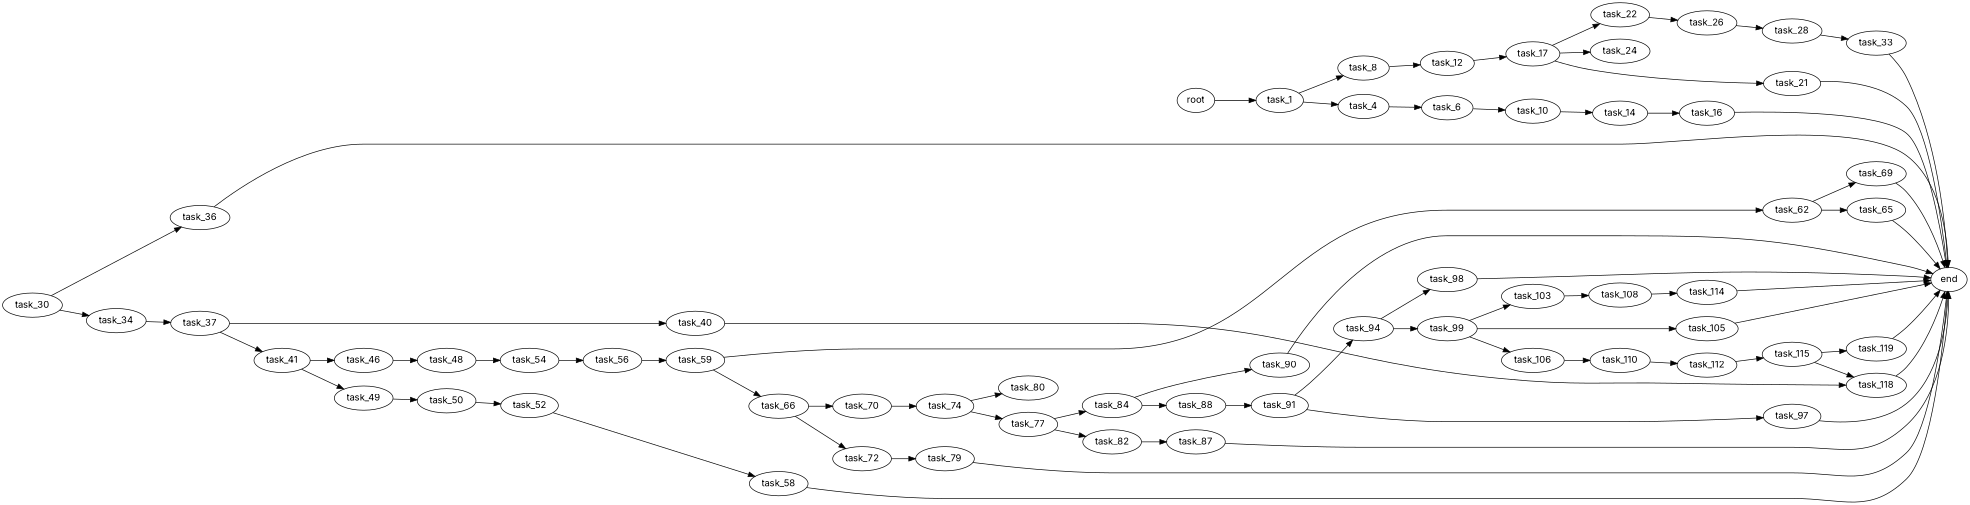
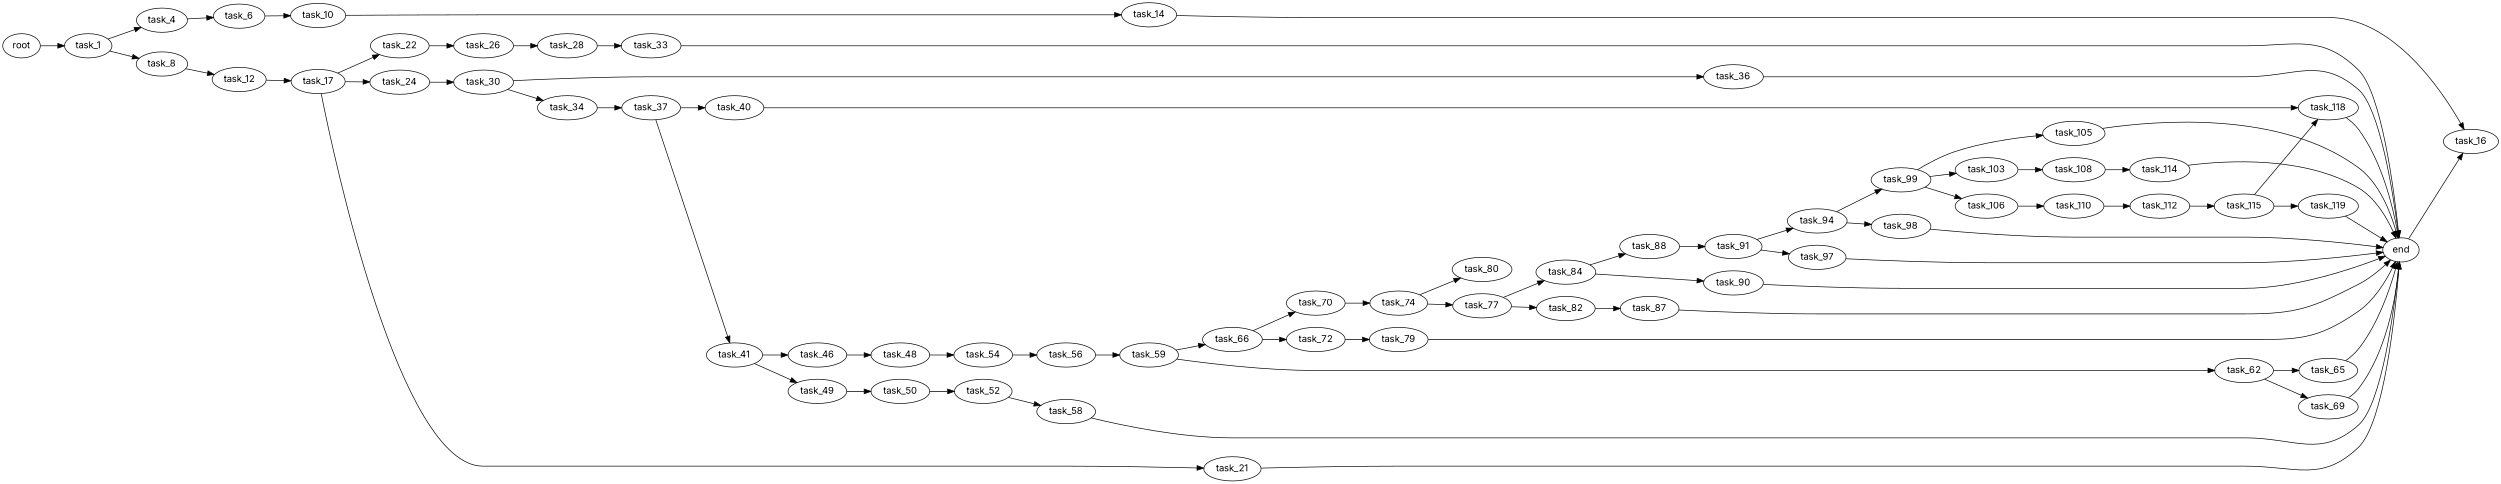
none -> (438, 82)
(1888, 125) -> (2434, 199)
